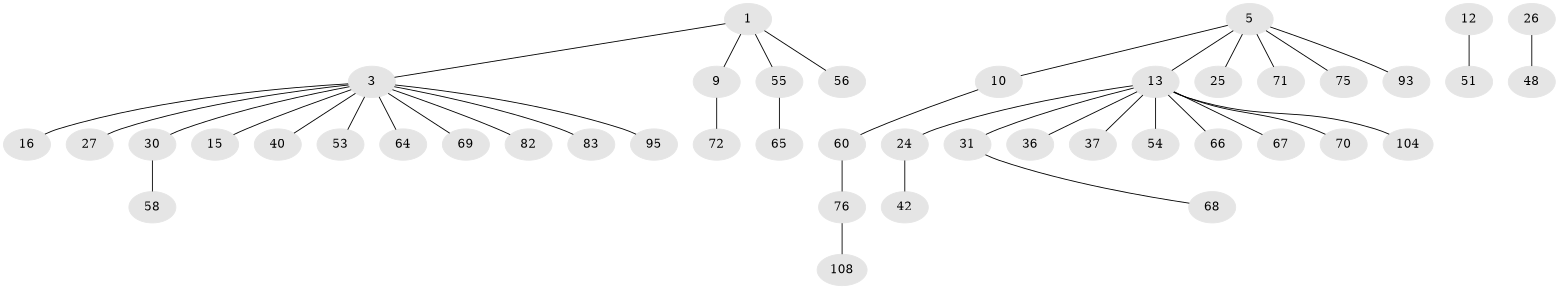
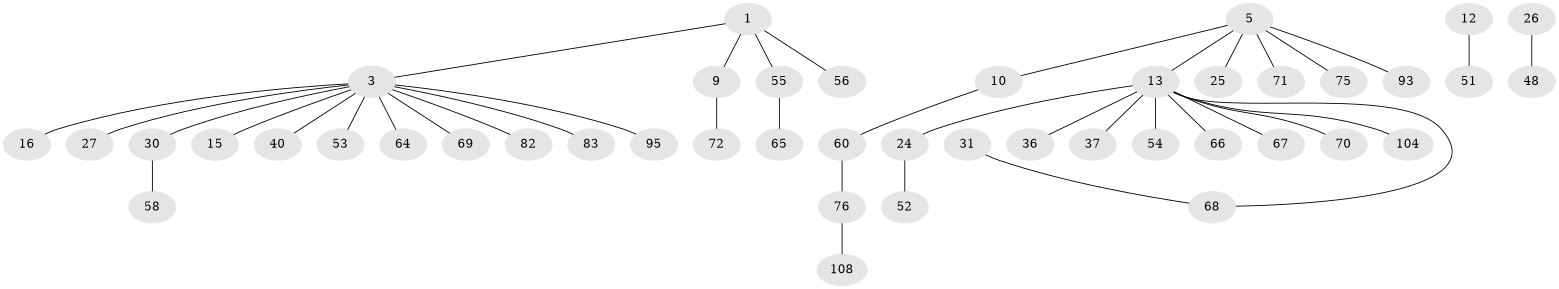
(1059, 109) -> (1434, 124)
(905, 207) -> (905, 207)
